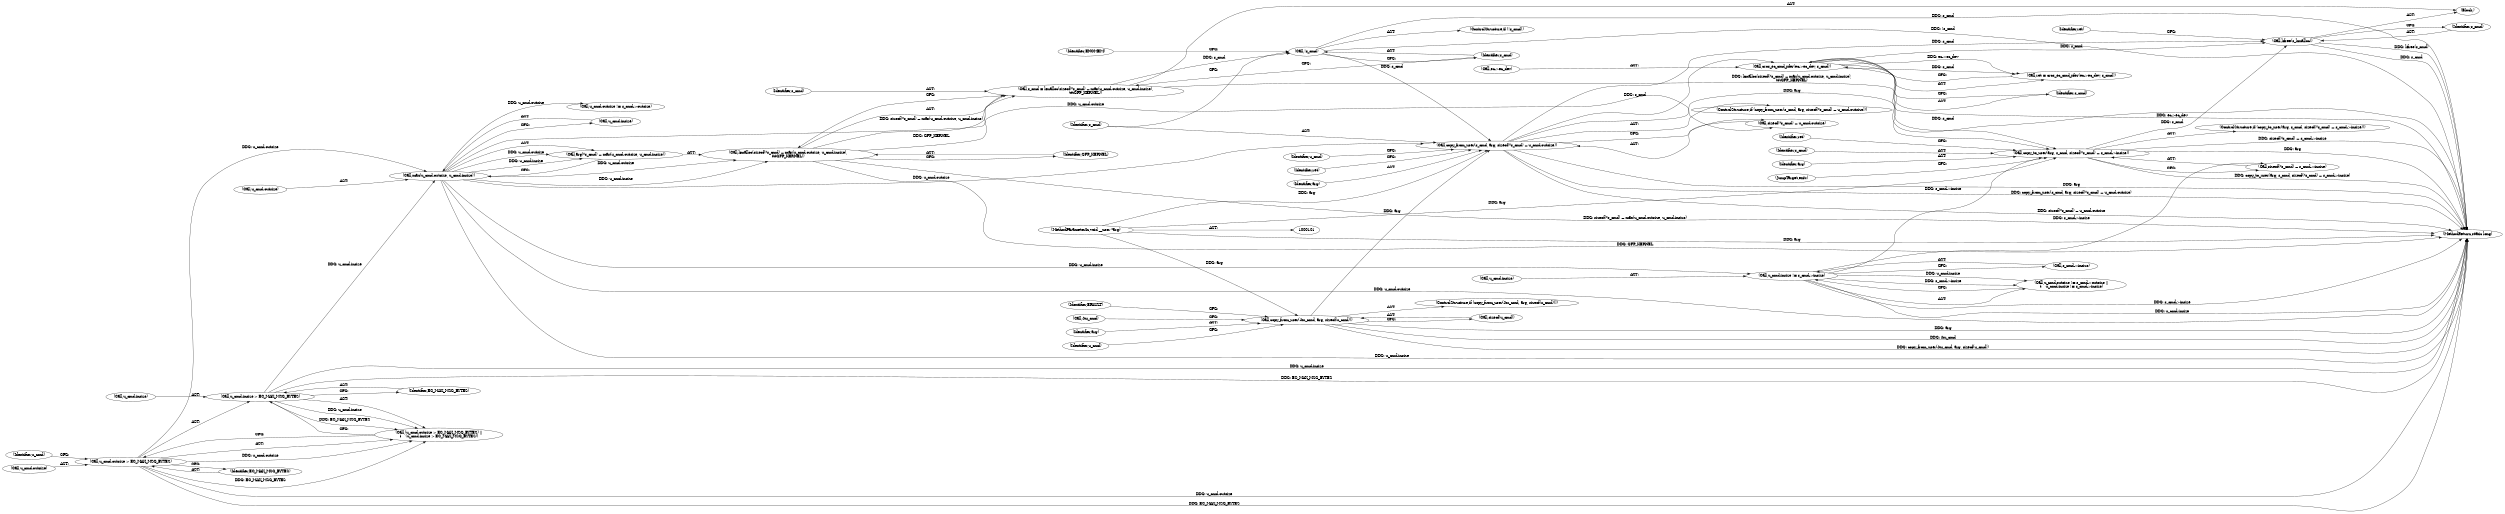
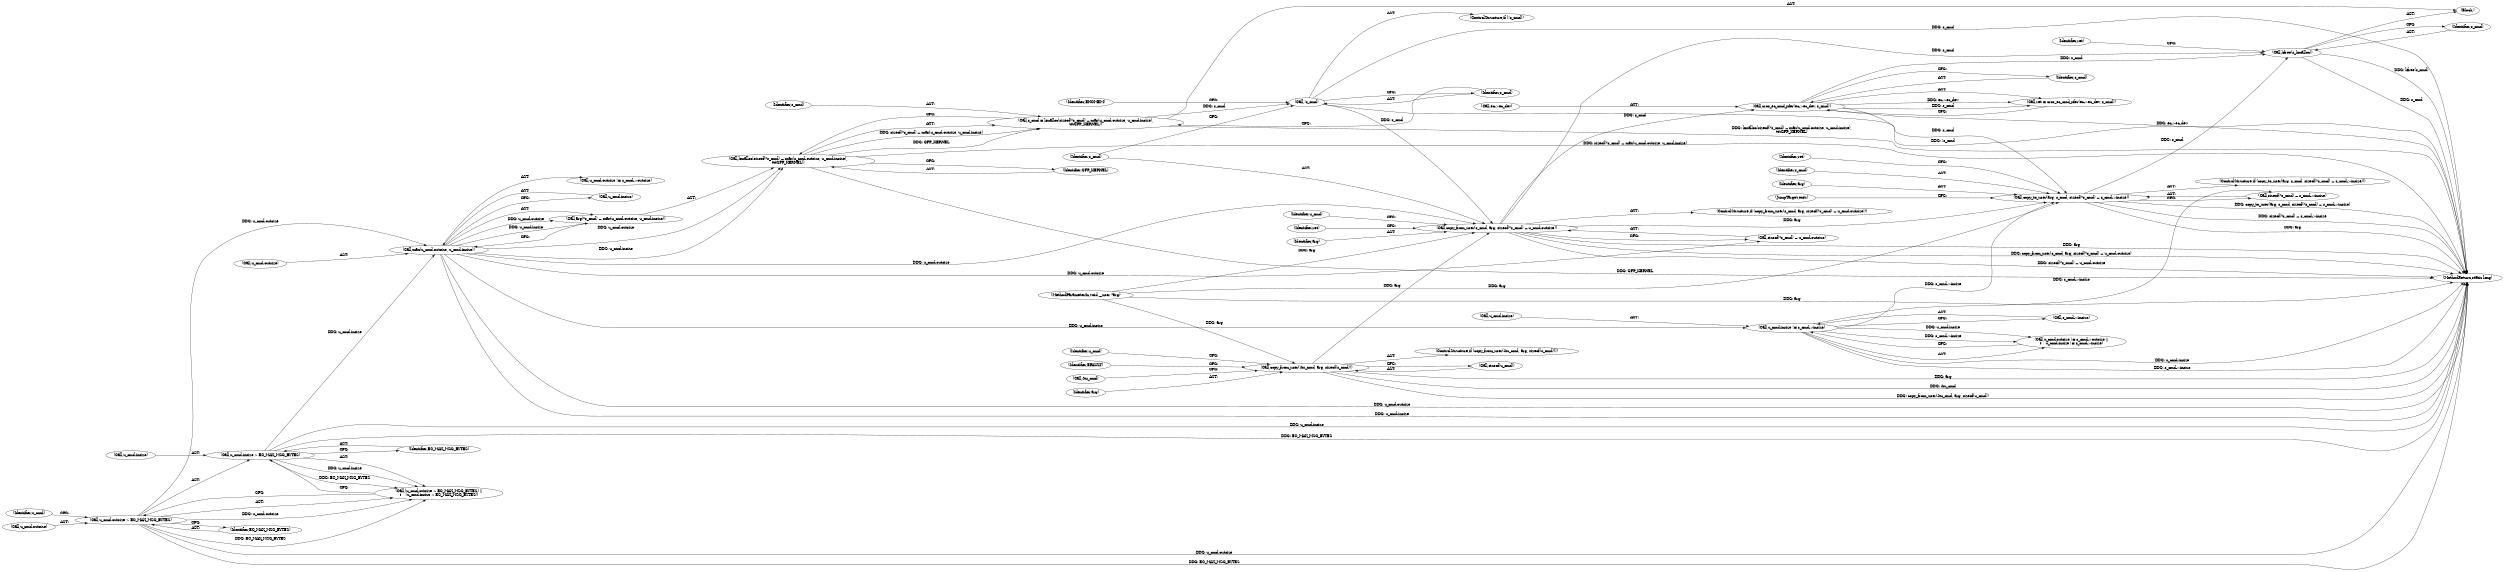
(526, 103) -> (526, 177)
(1307, 230) -> none
